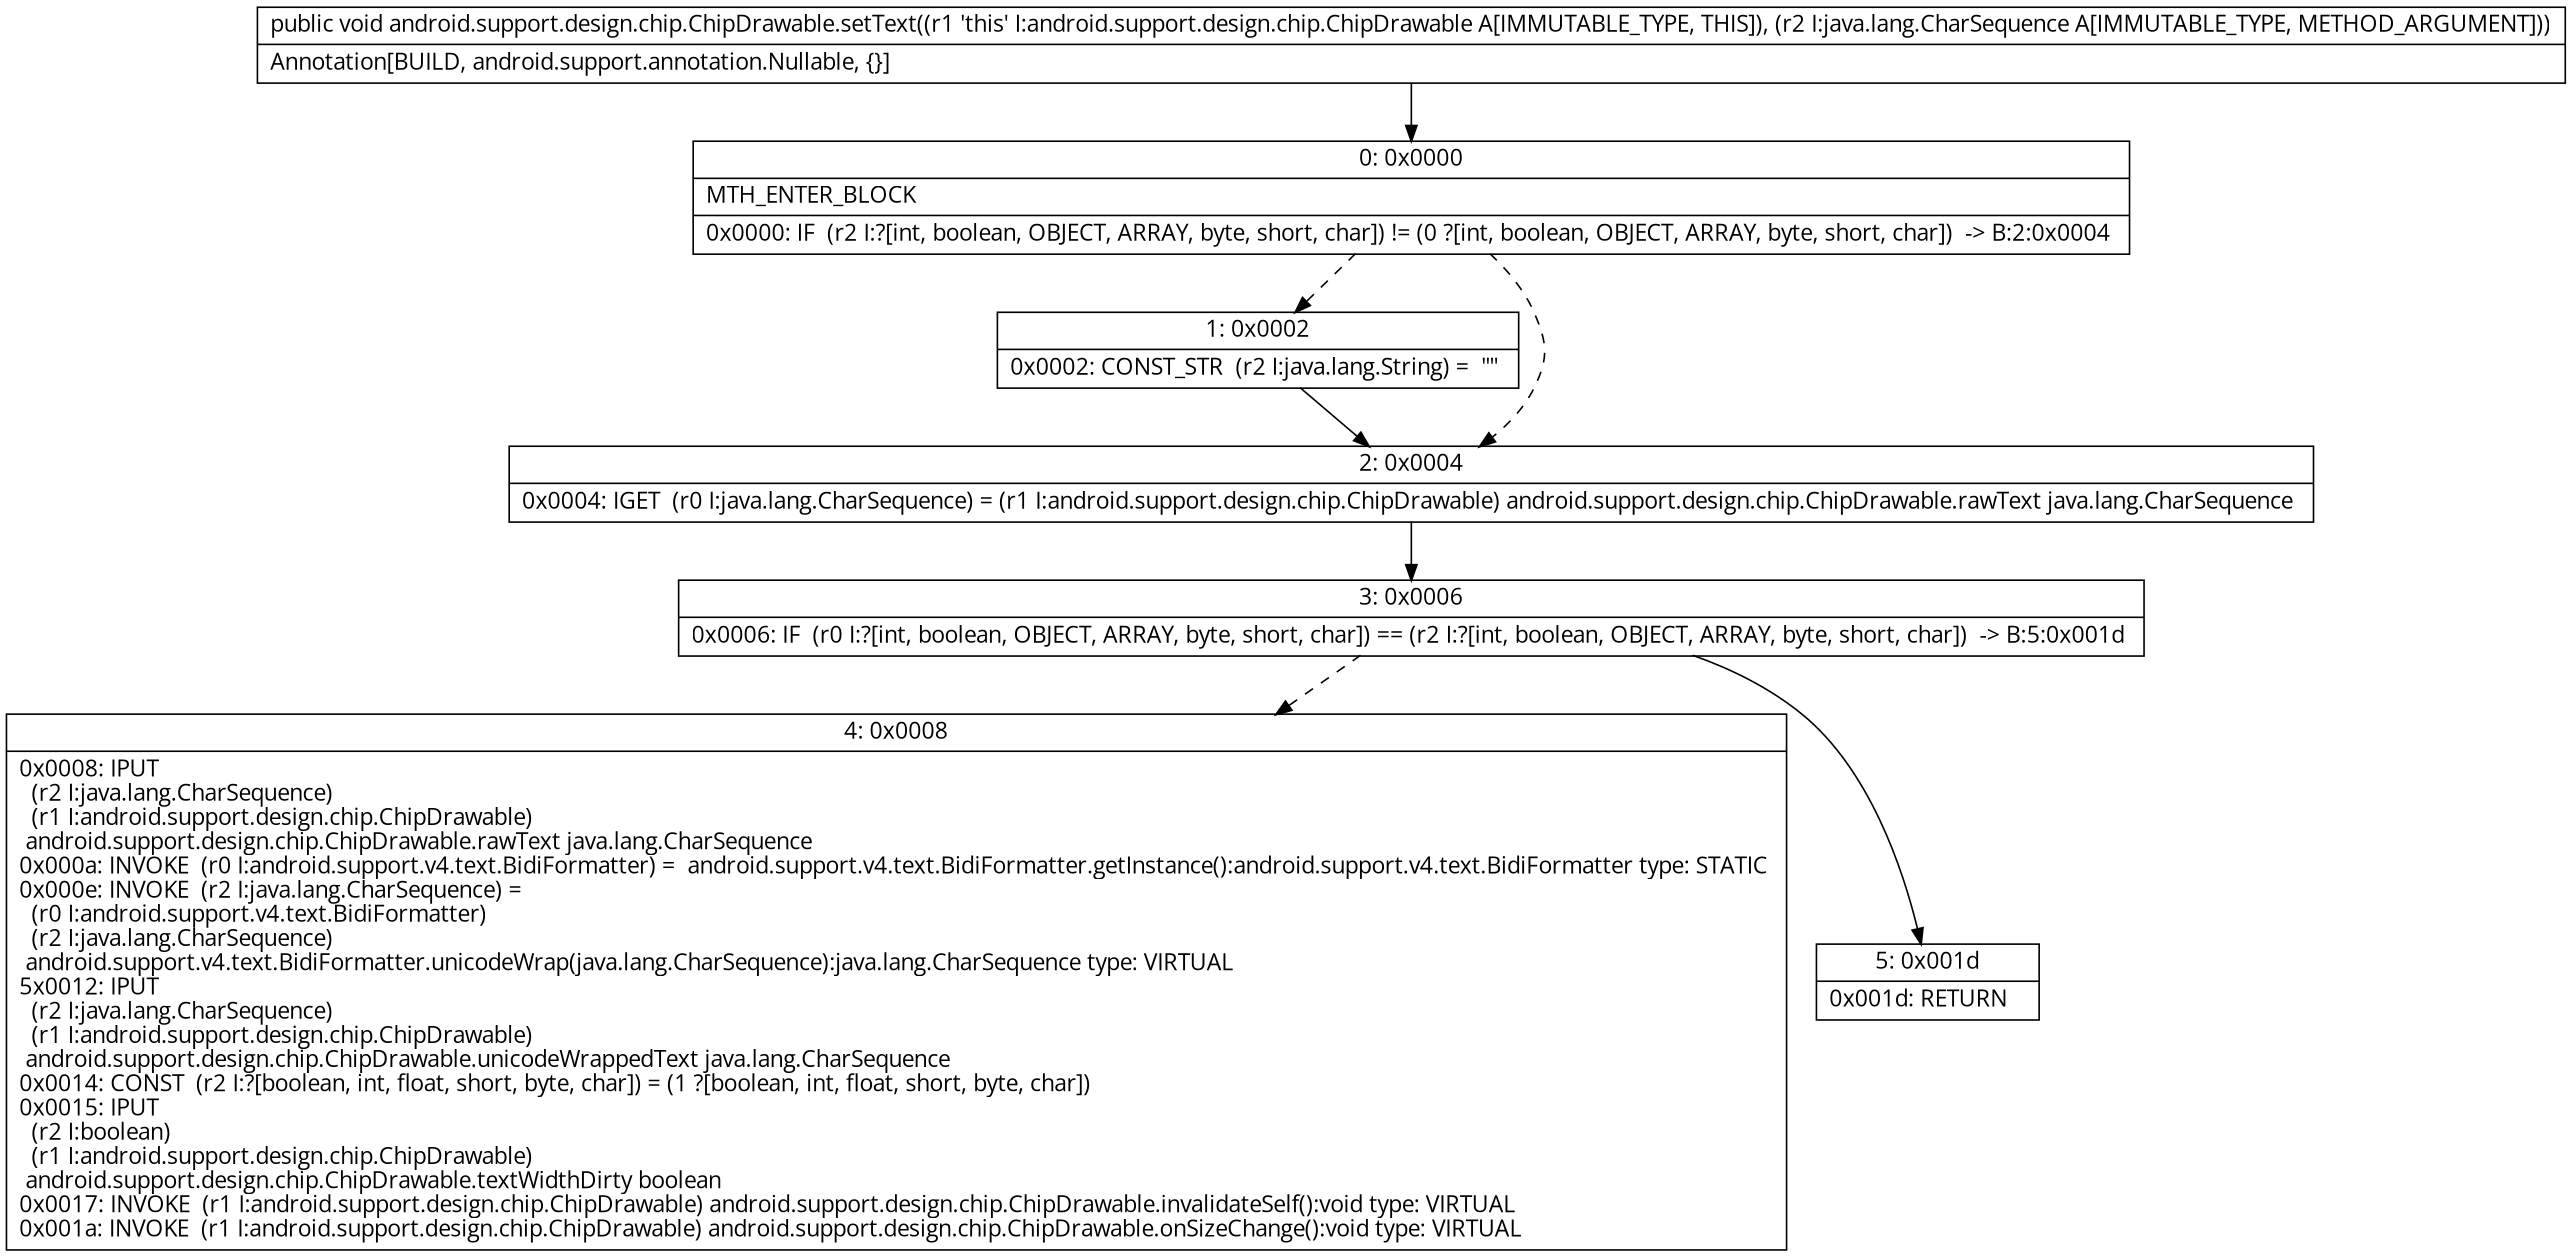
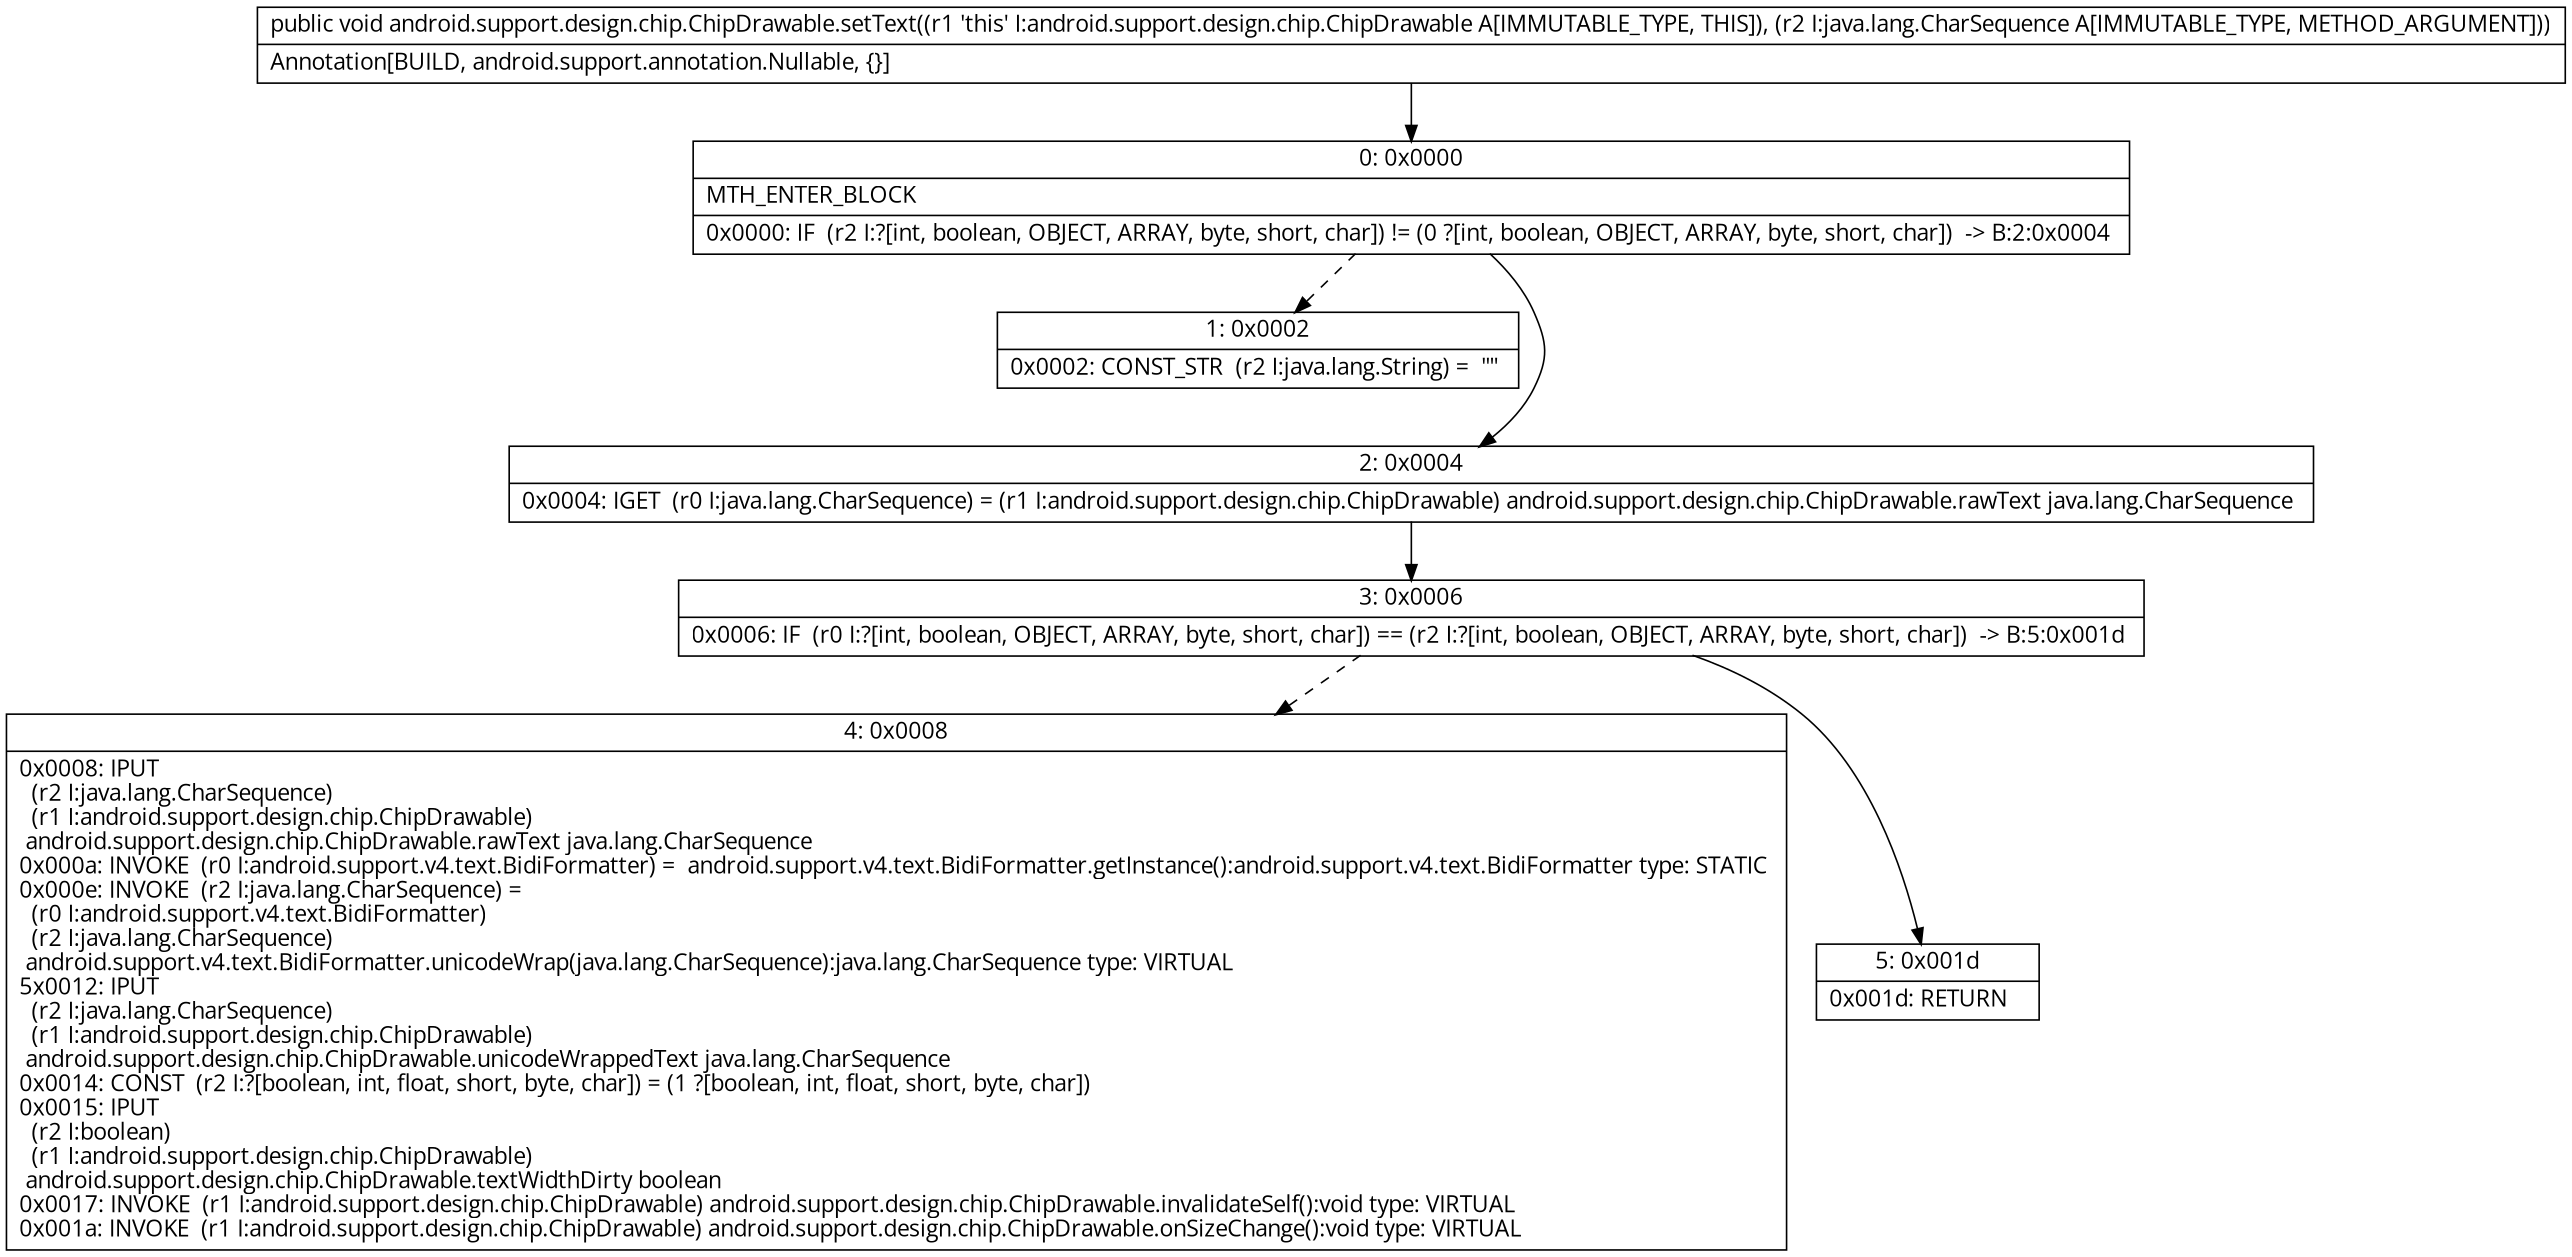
(1544, 346) -> (1544, 346)
(1328, 412) -> none
